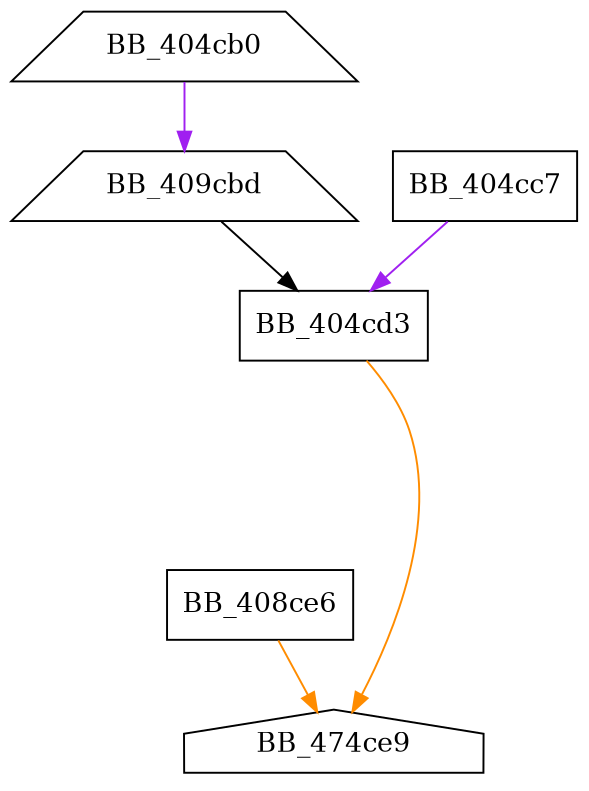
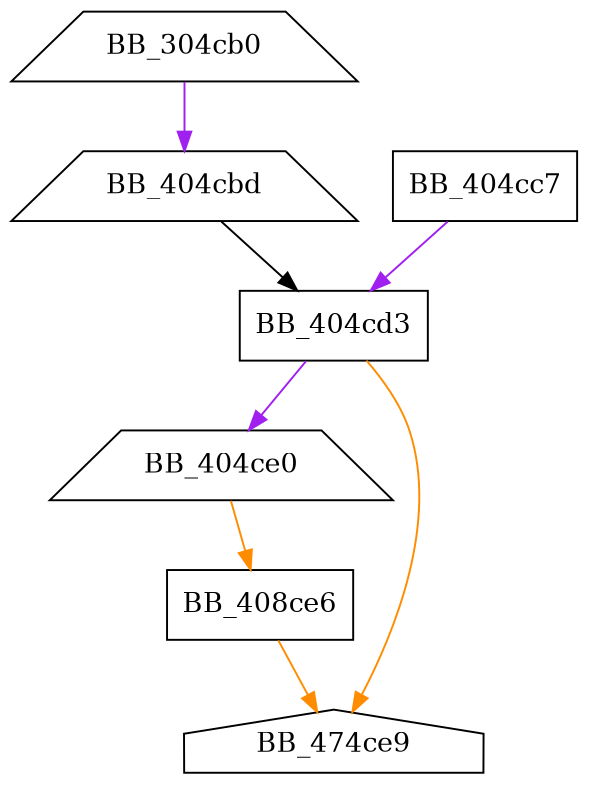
(185, 47) -> (185, 47)
(185, 186) -> (185, 186)
none -> (221, 465)
